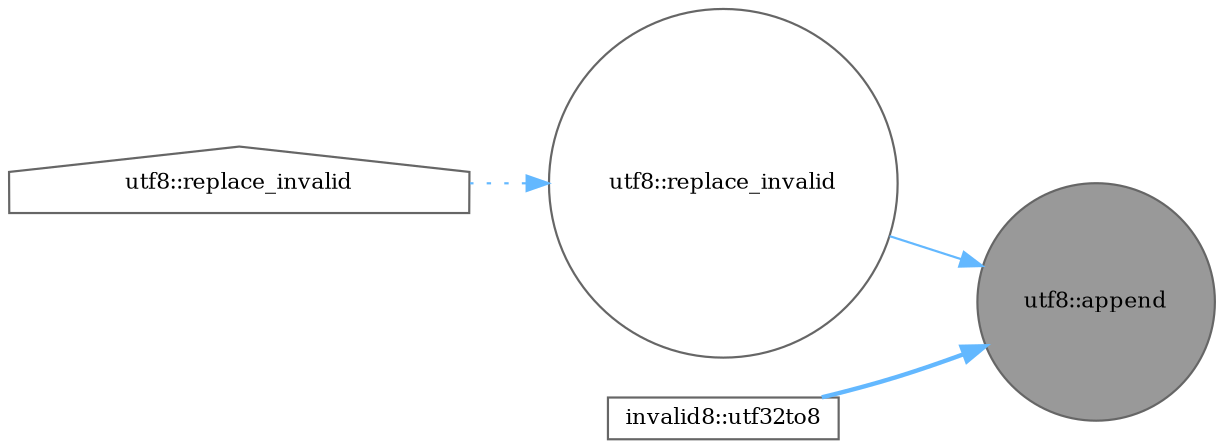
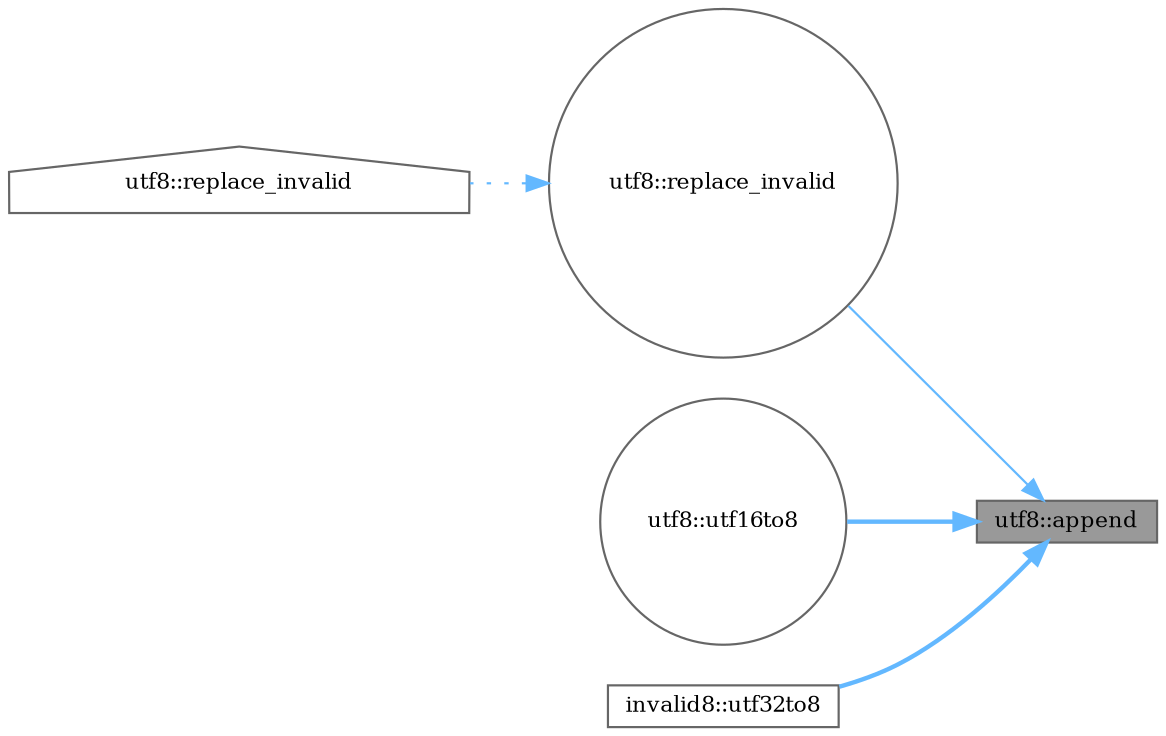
(1096, 302) -> (1067, 522)
none -> (723, 522)
